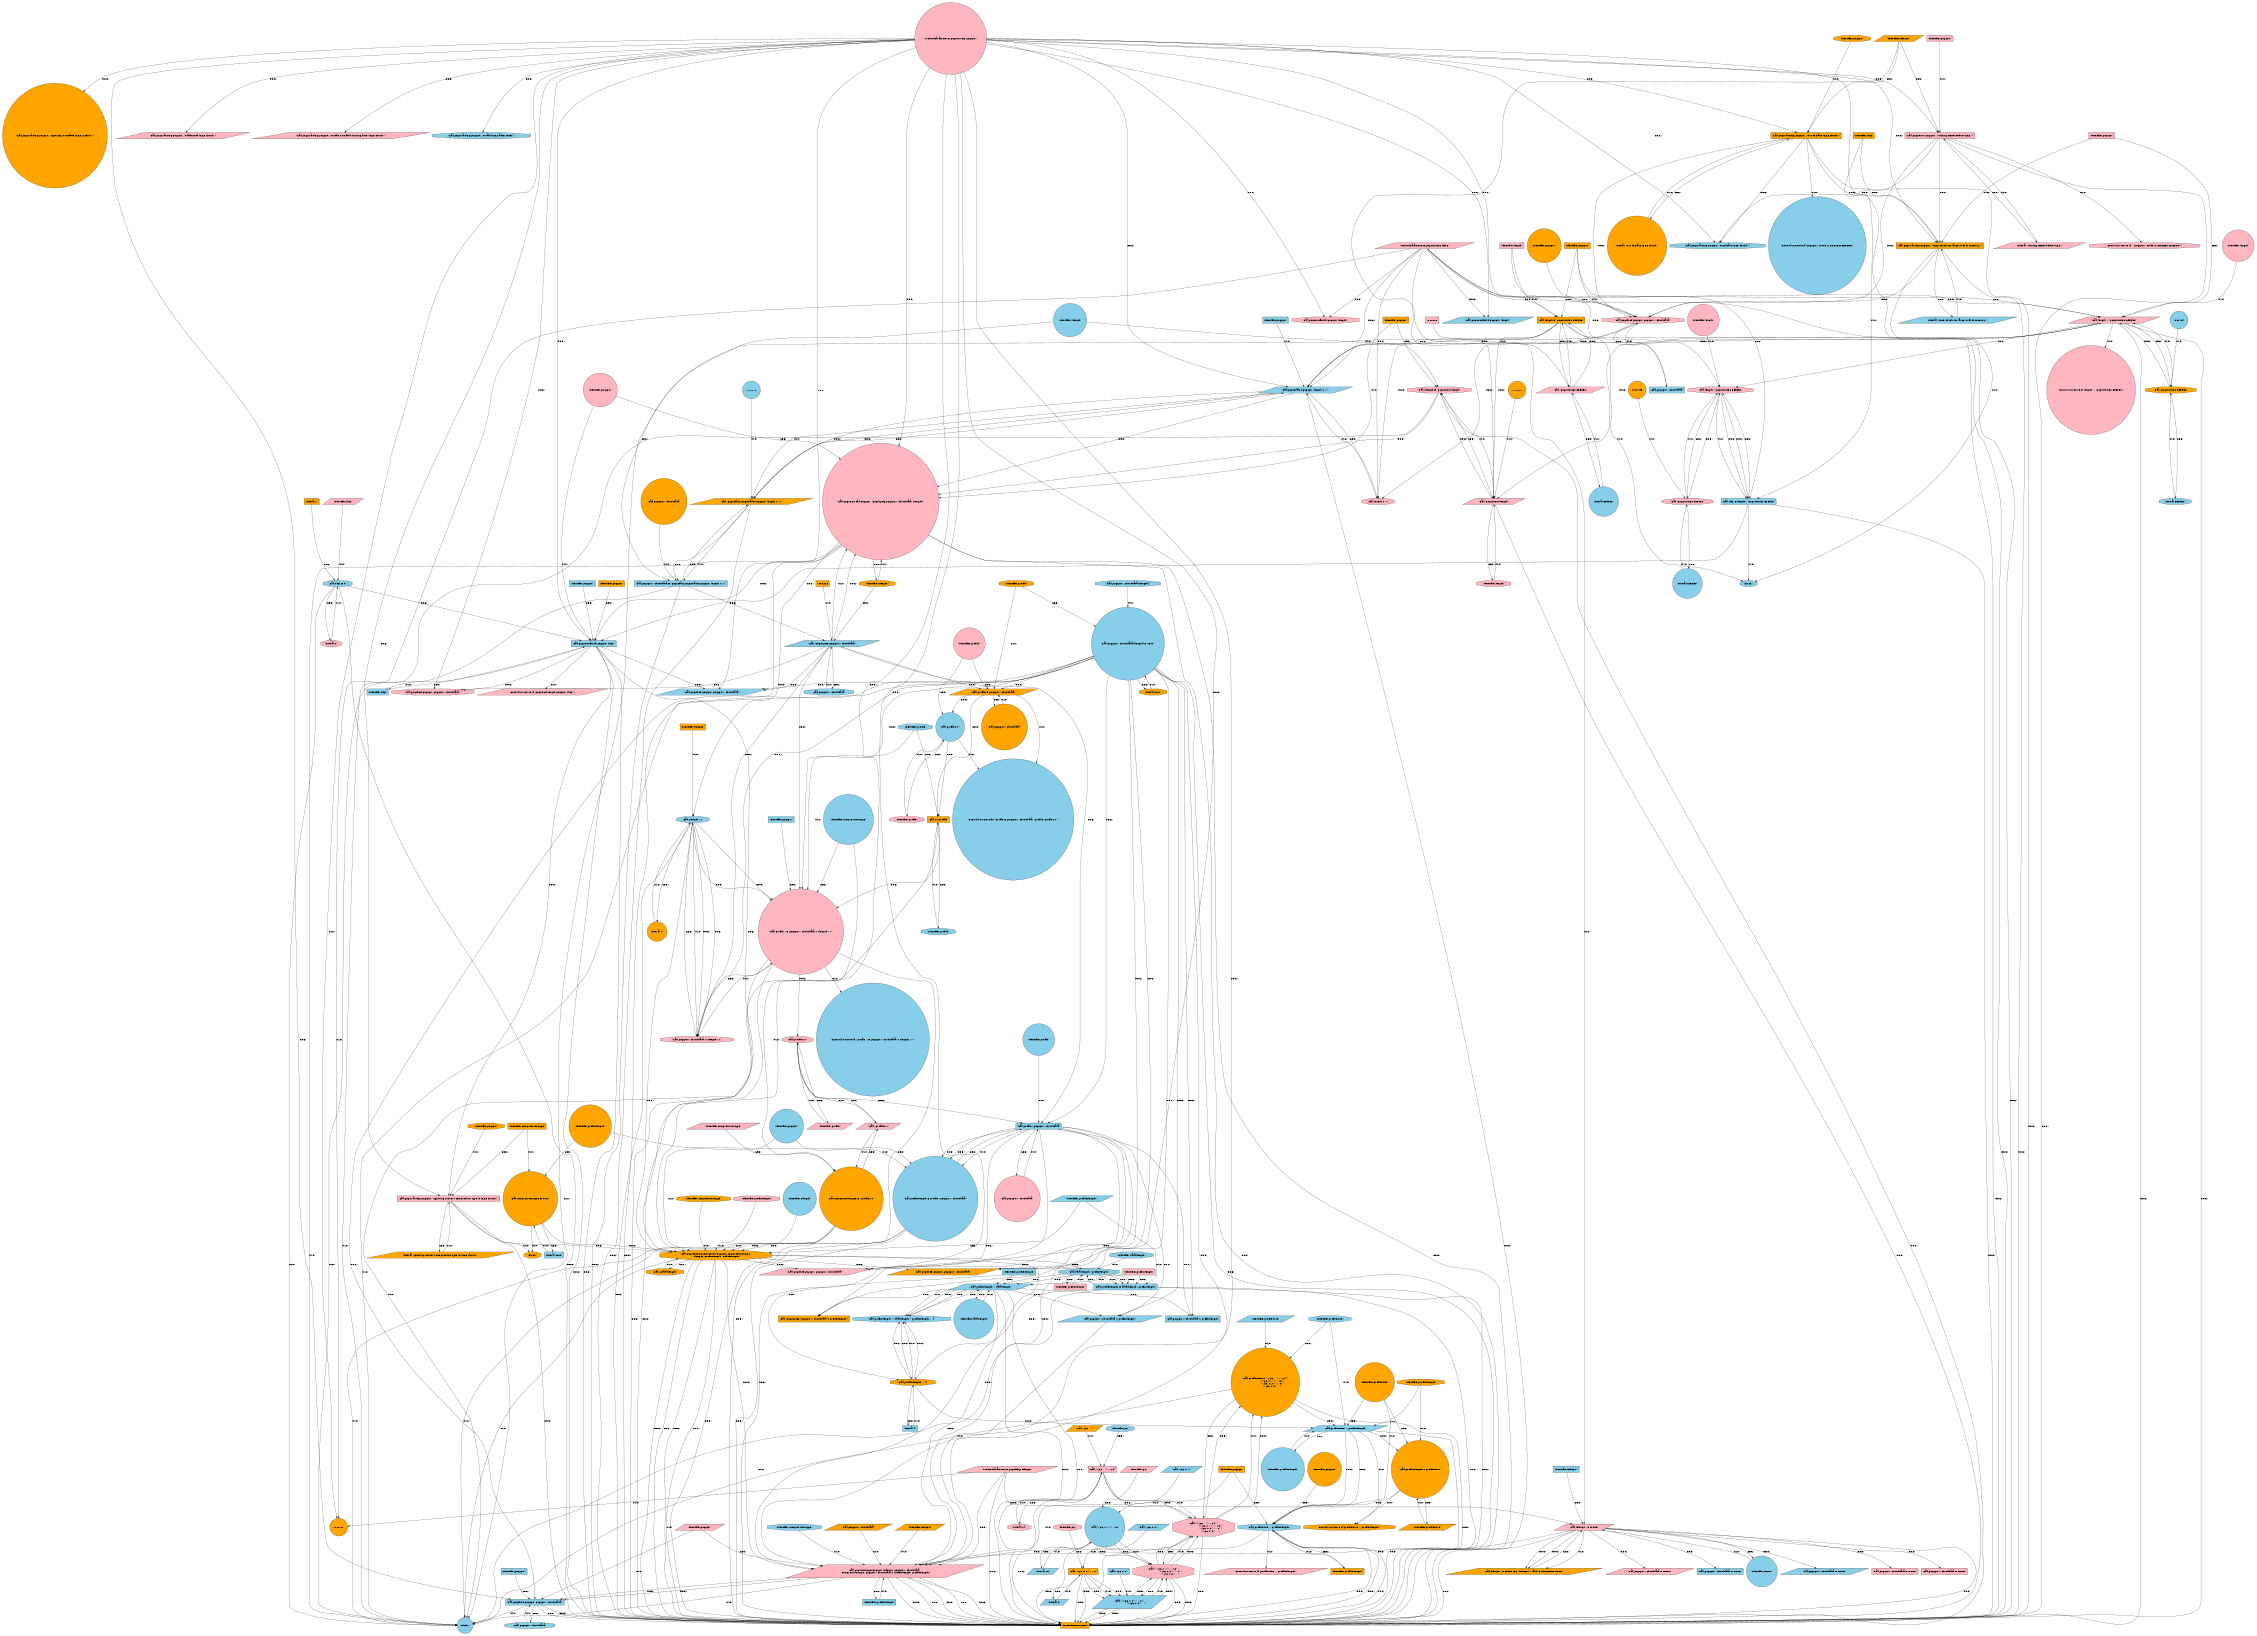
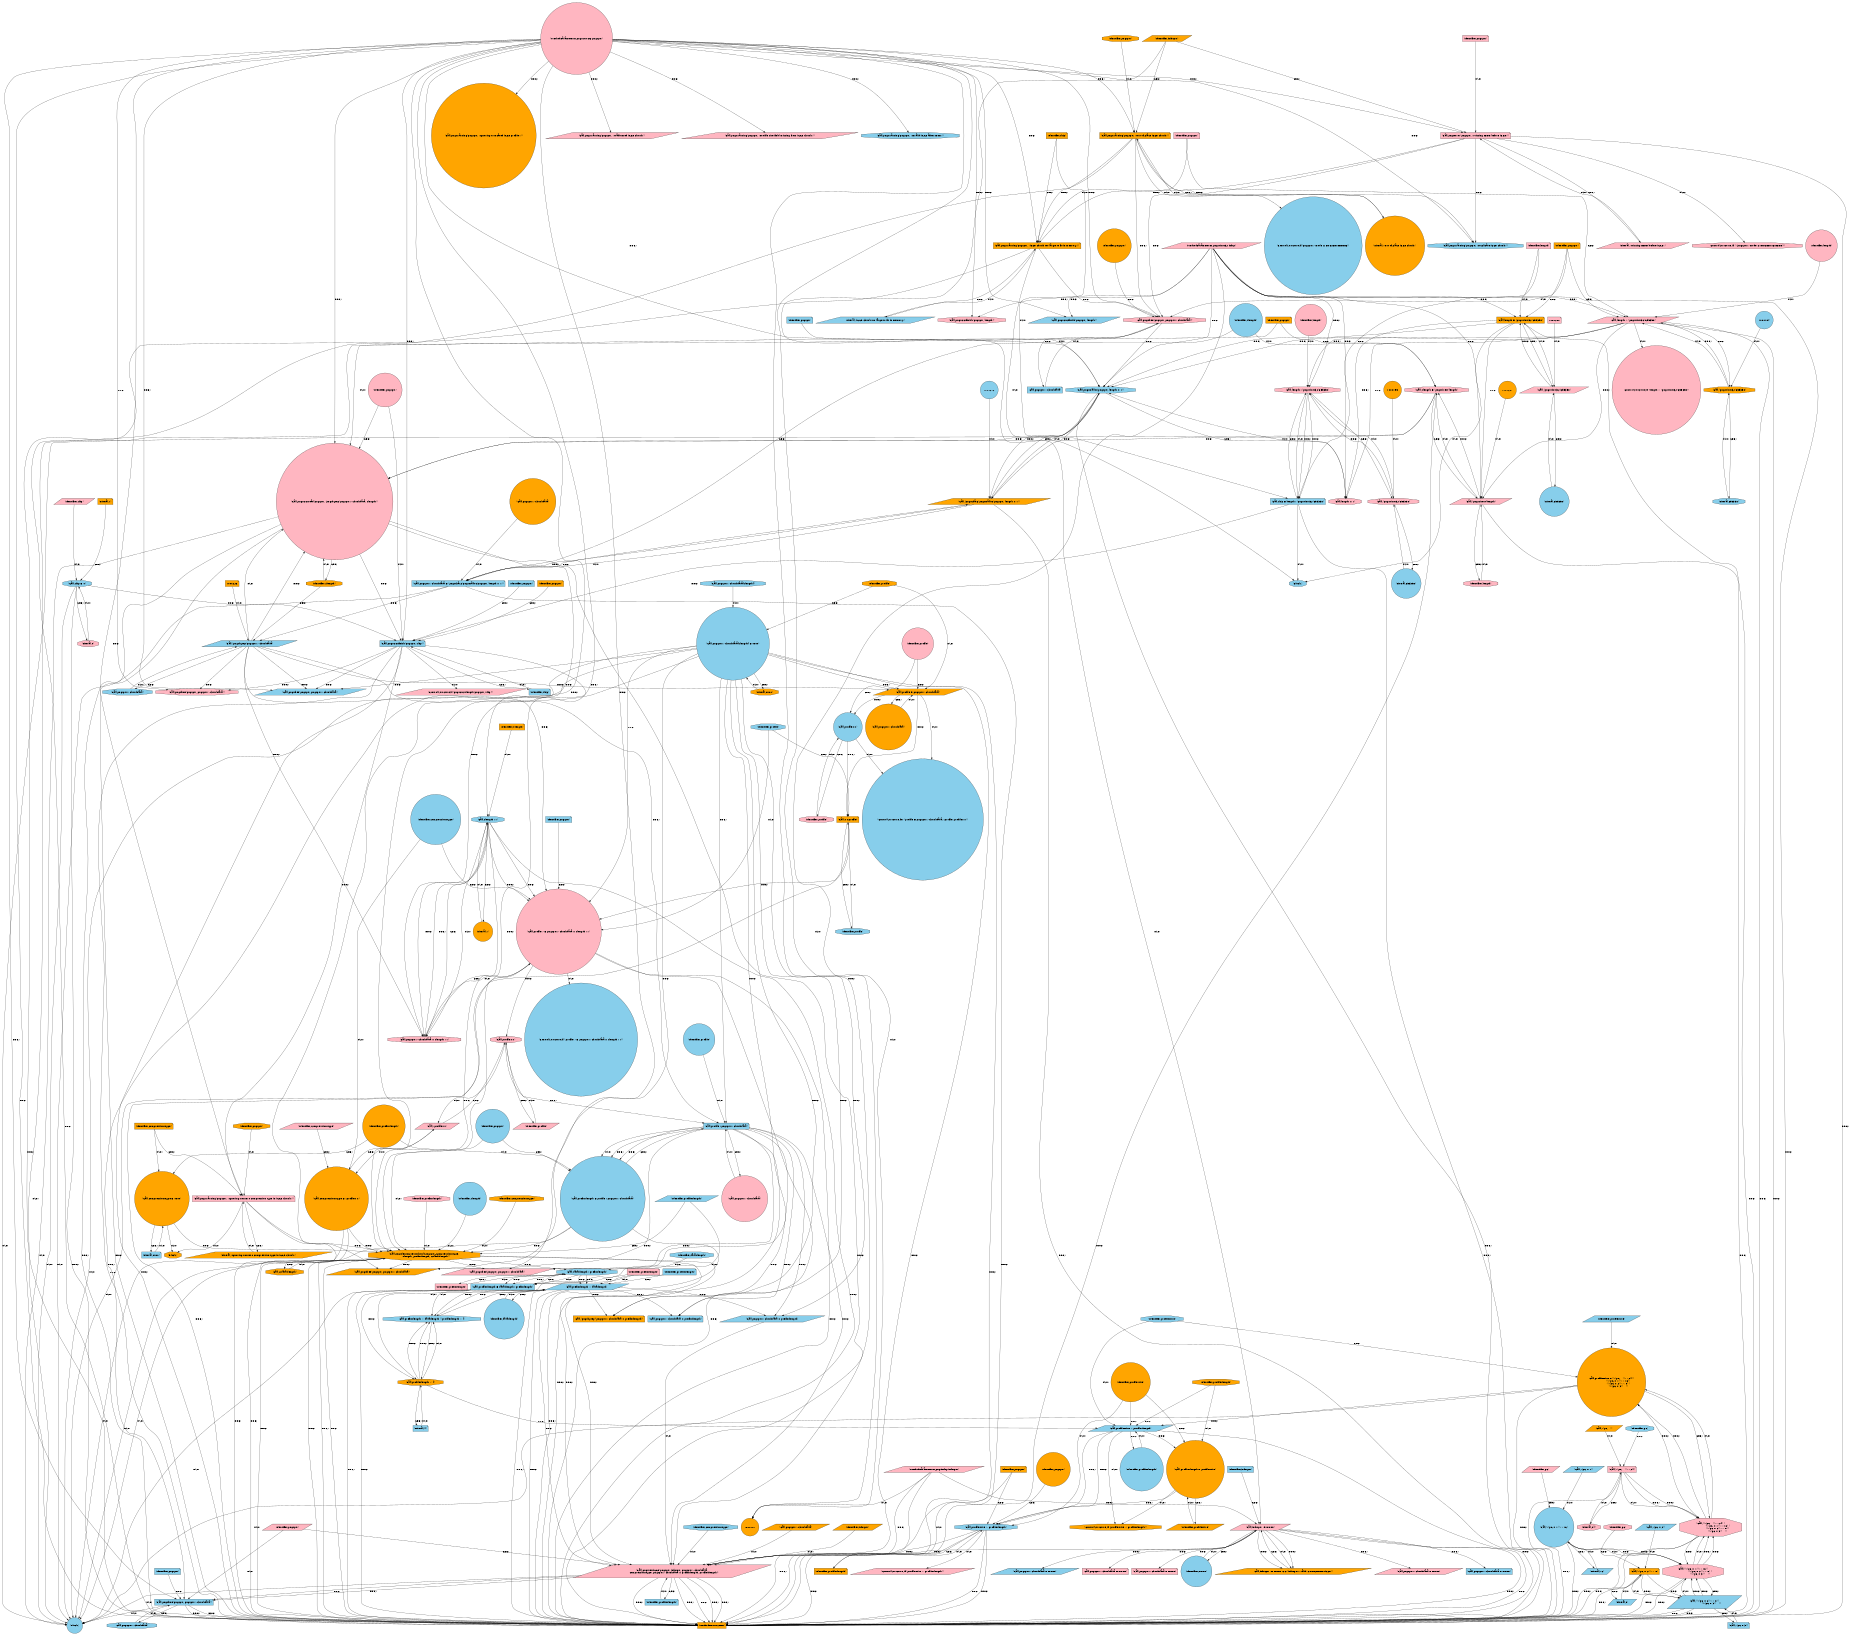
(1305, 390) -> (1101, 390)
none -> (1722, 1614)
